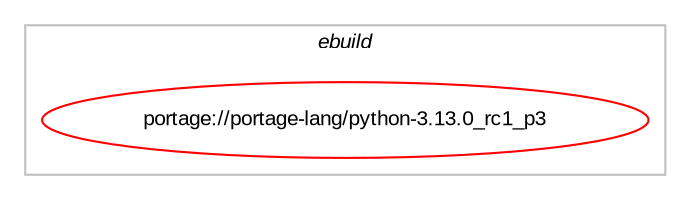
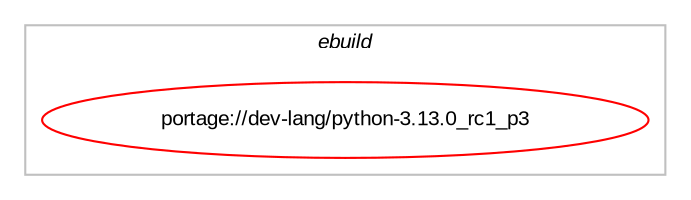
(345, 120) -> (345, 120)
